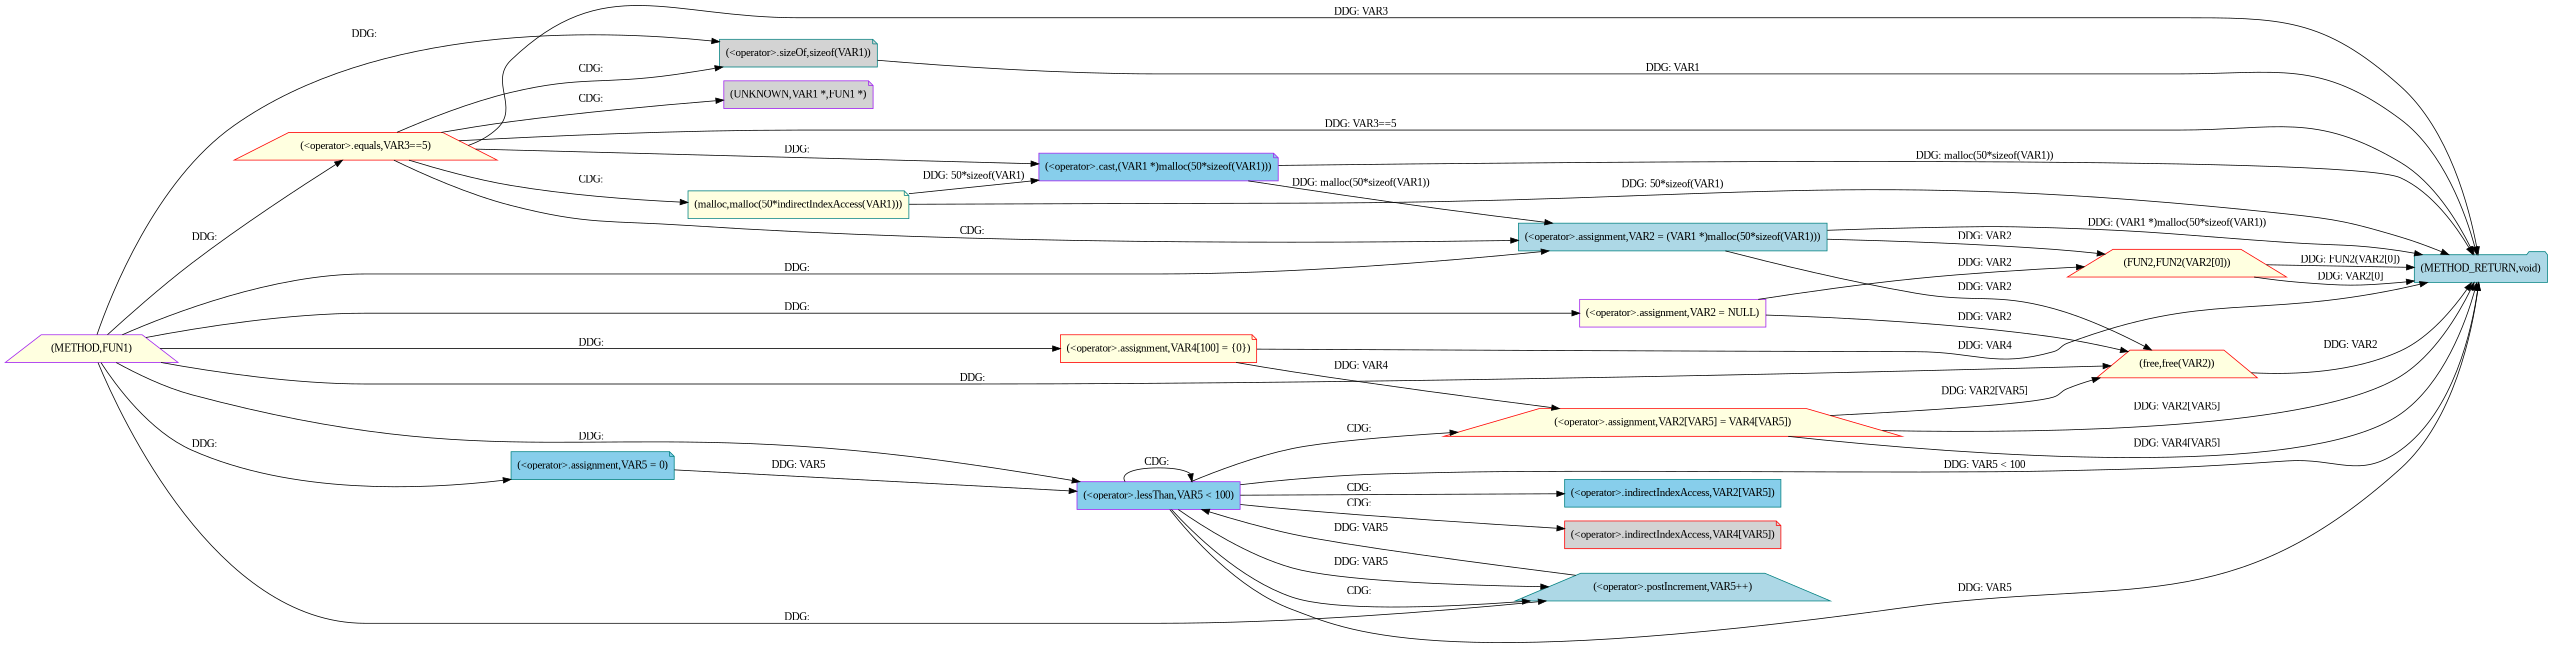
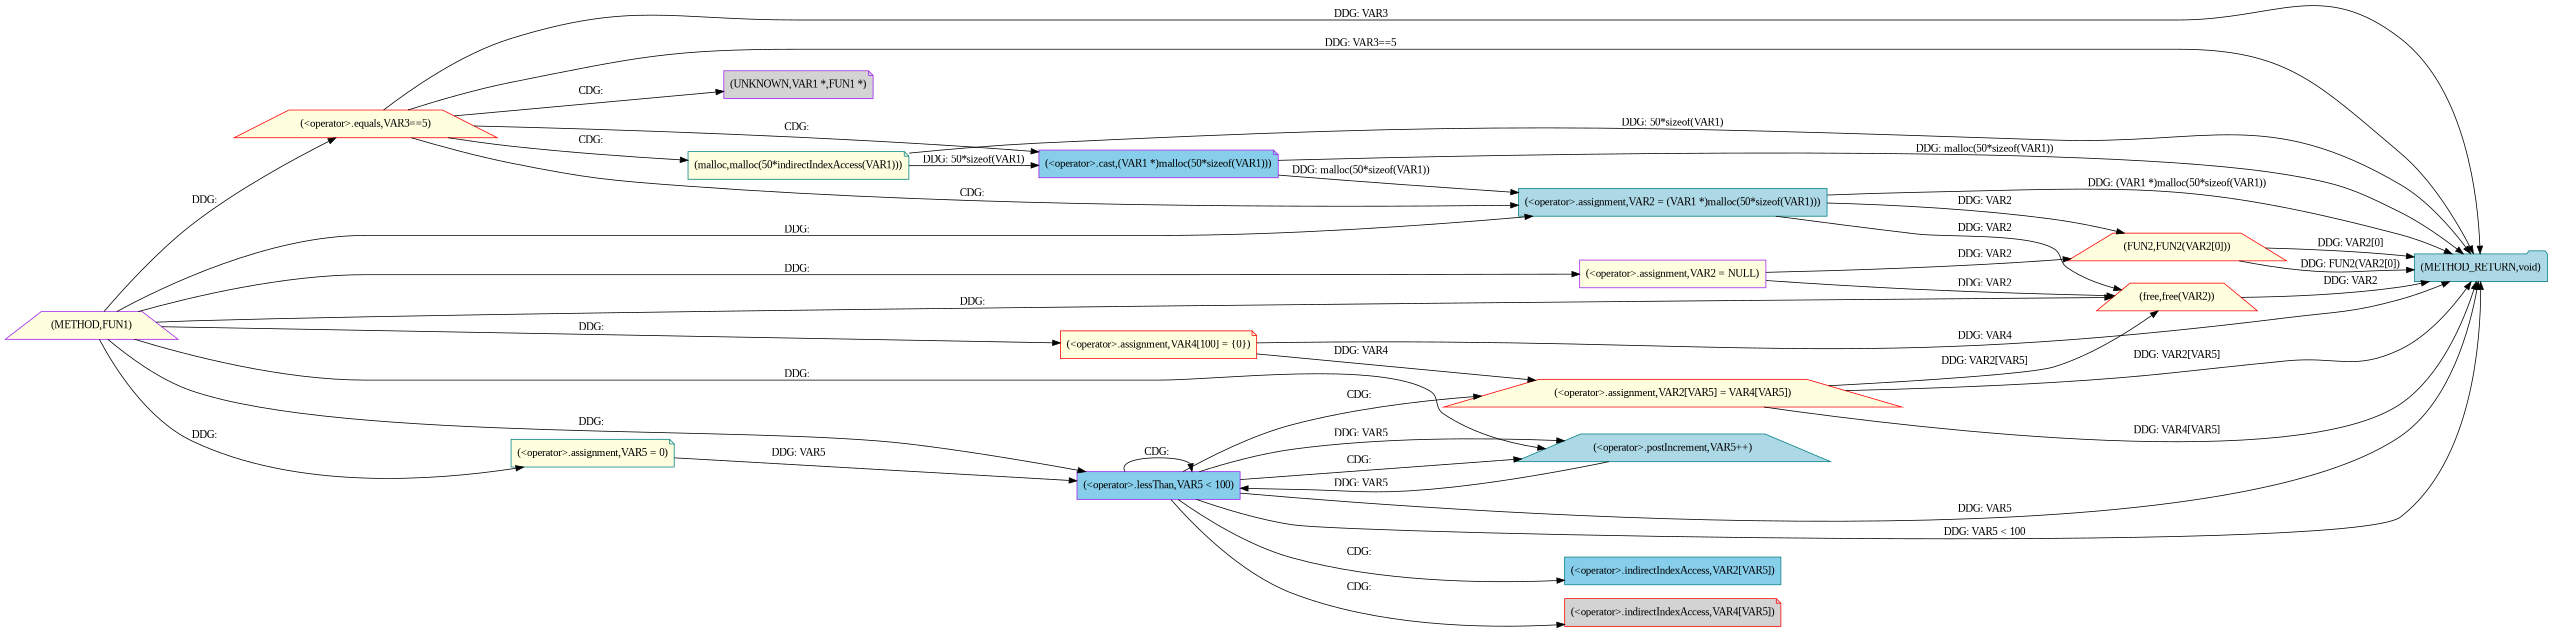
(798, 53) -> none
(798, 150) -> (798, 127)
(593, 466) -> (593, 453)
